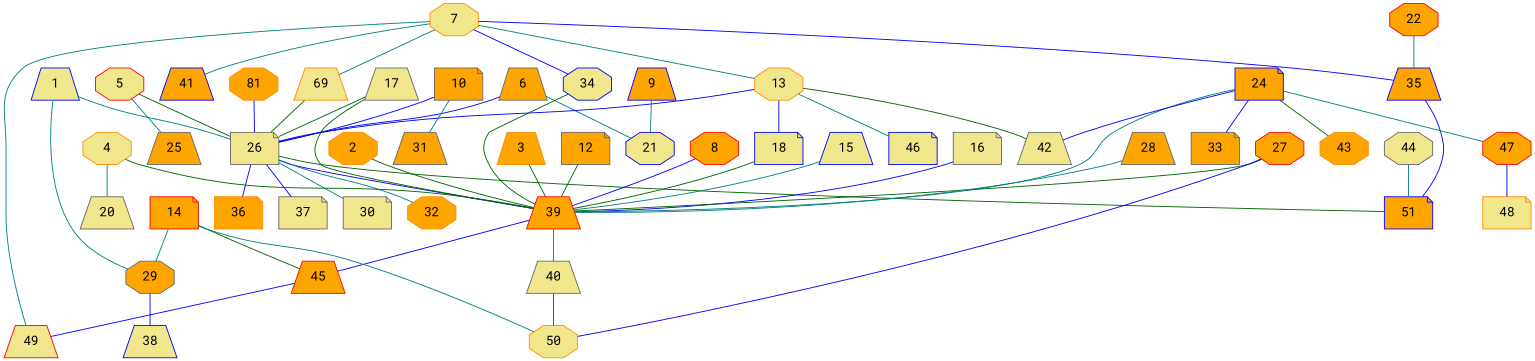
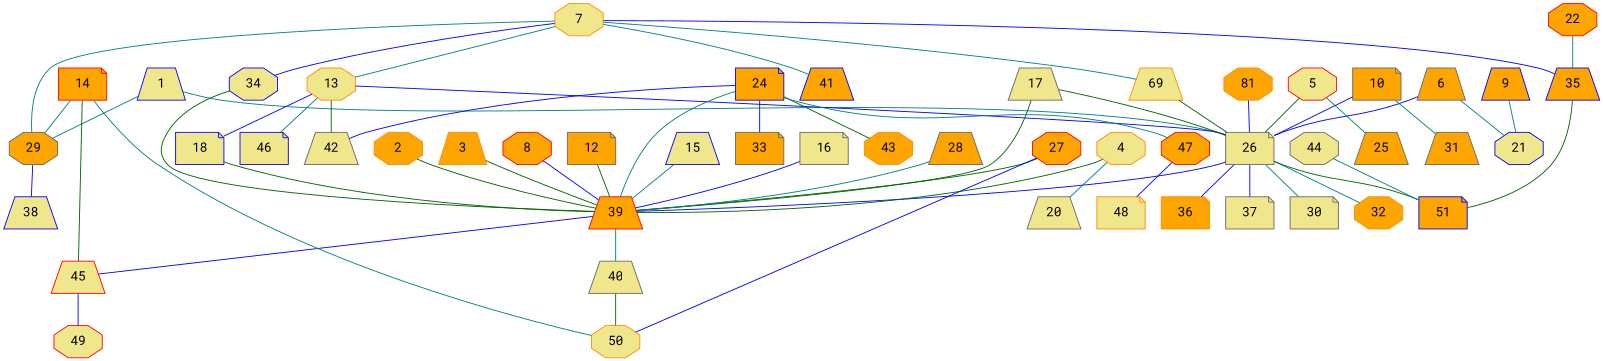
(93, 49) -> (266, 34)
(1444, 149) -> (1542, 174)
(318, 277) -> (78, 277)
(31, 342) -> (78, 342)
